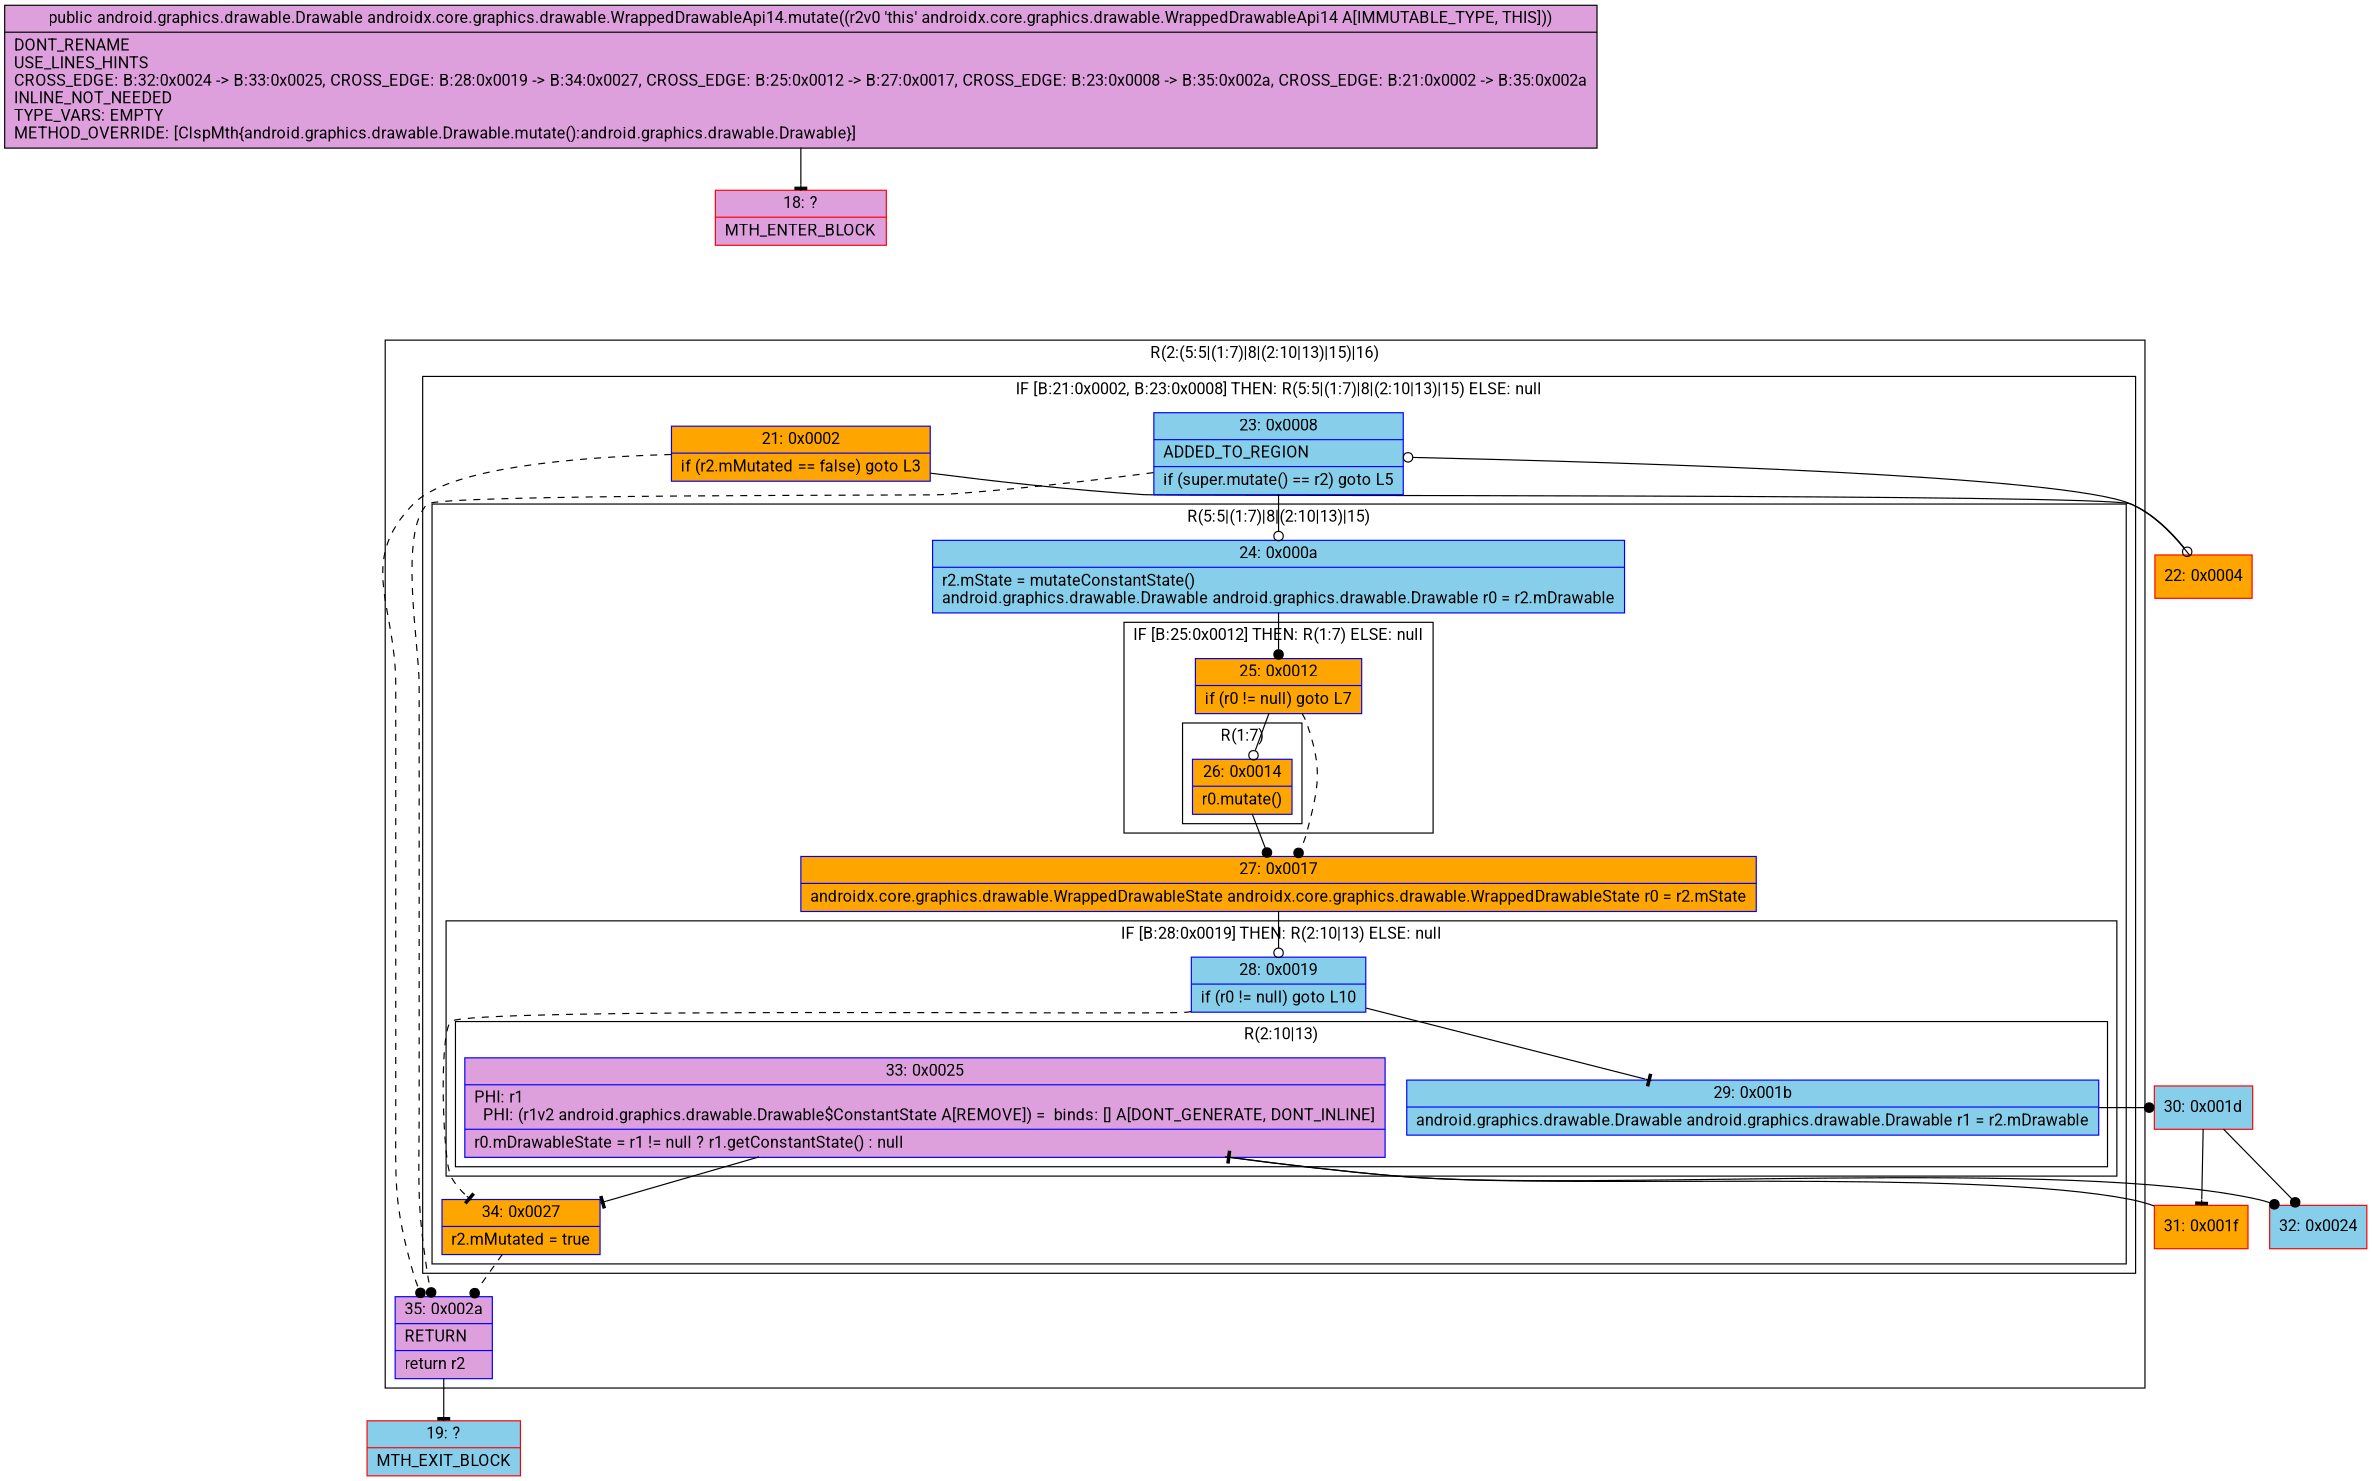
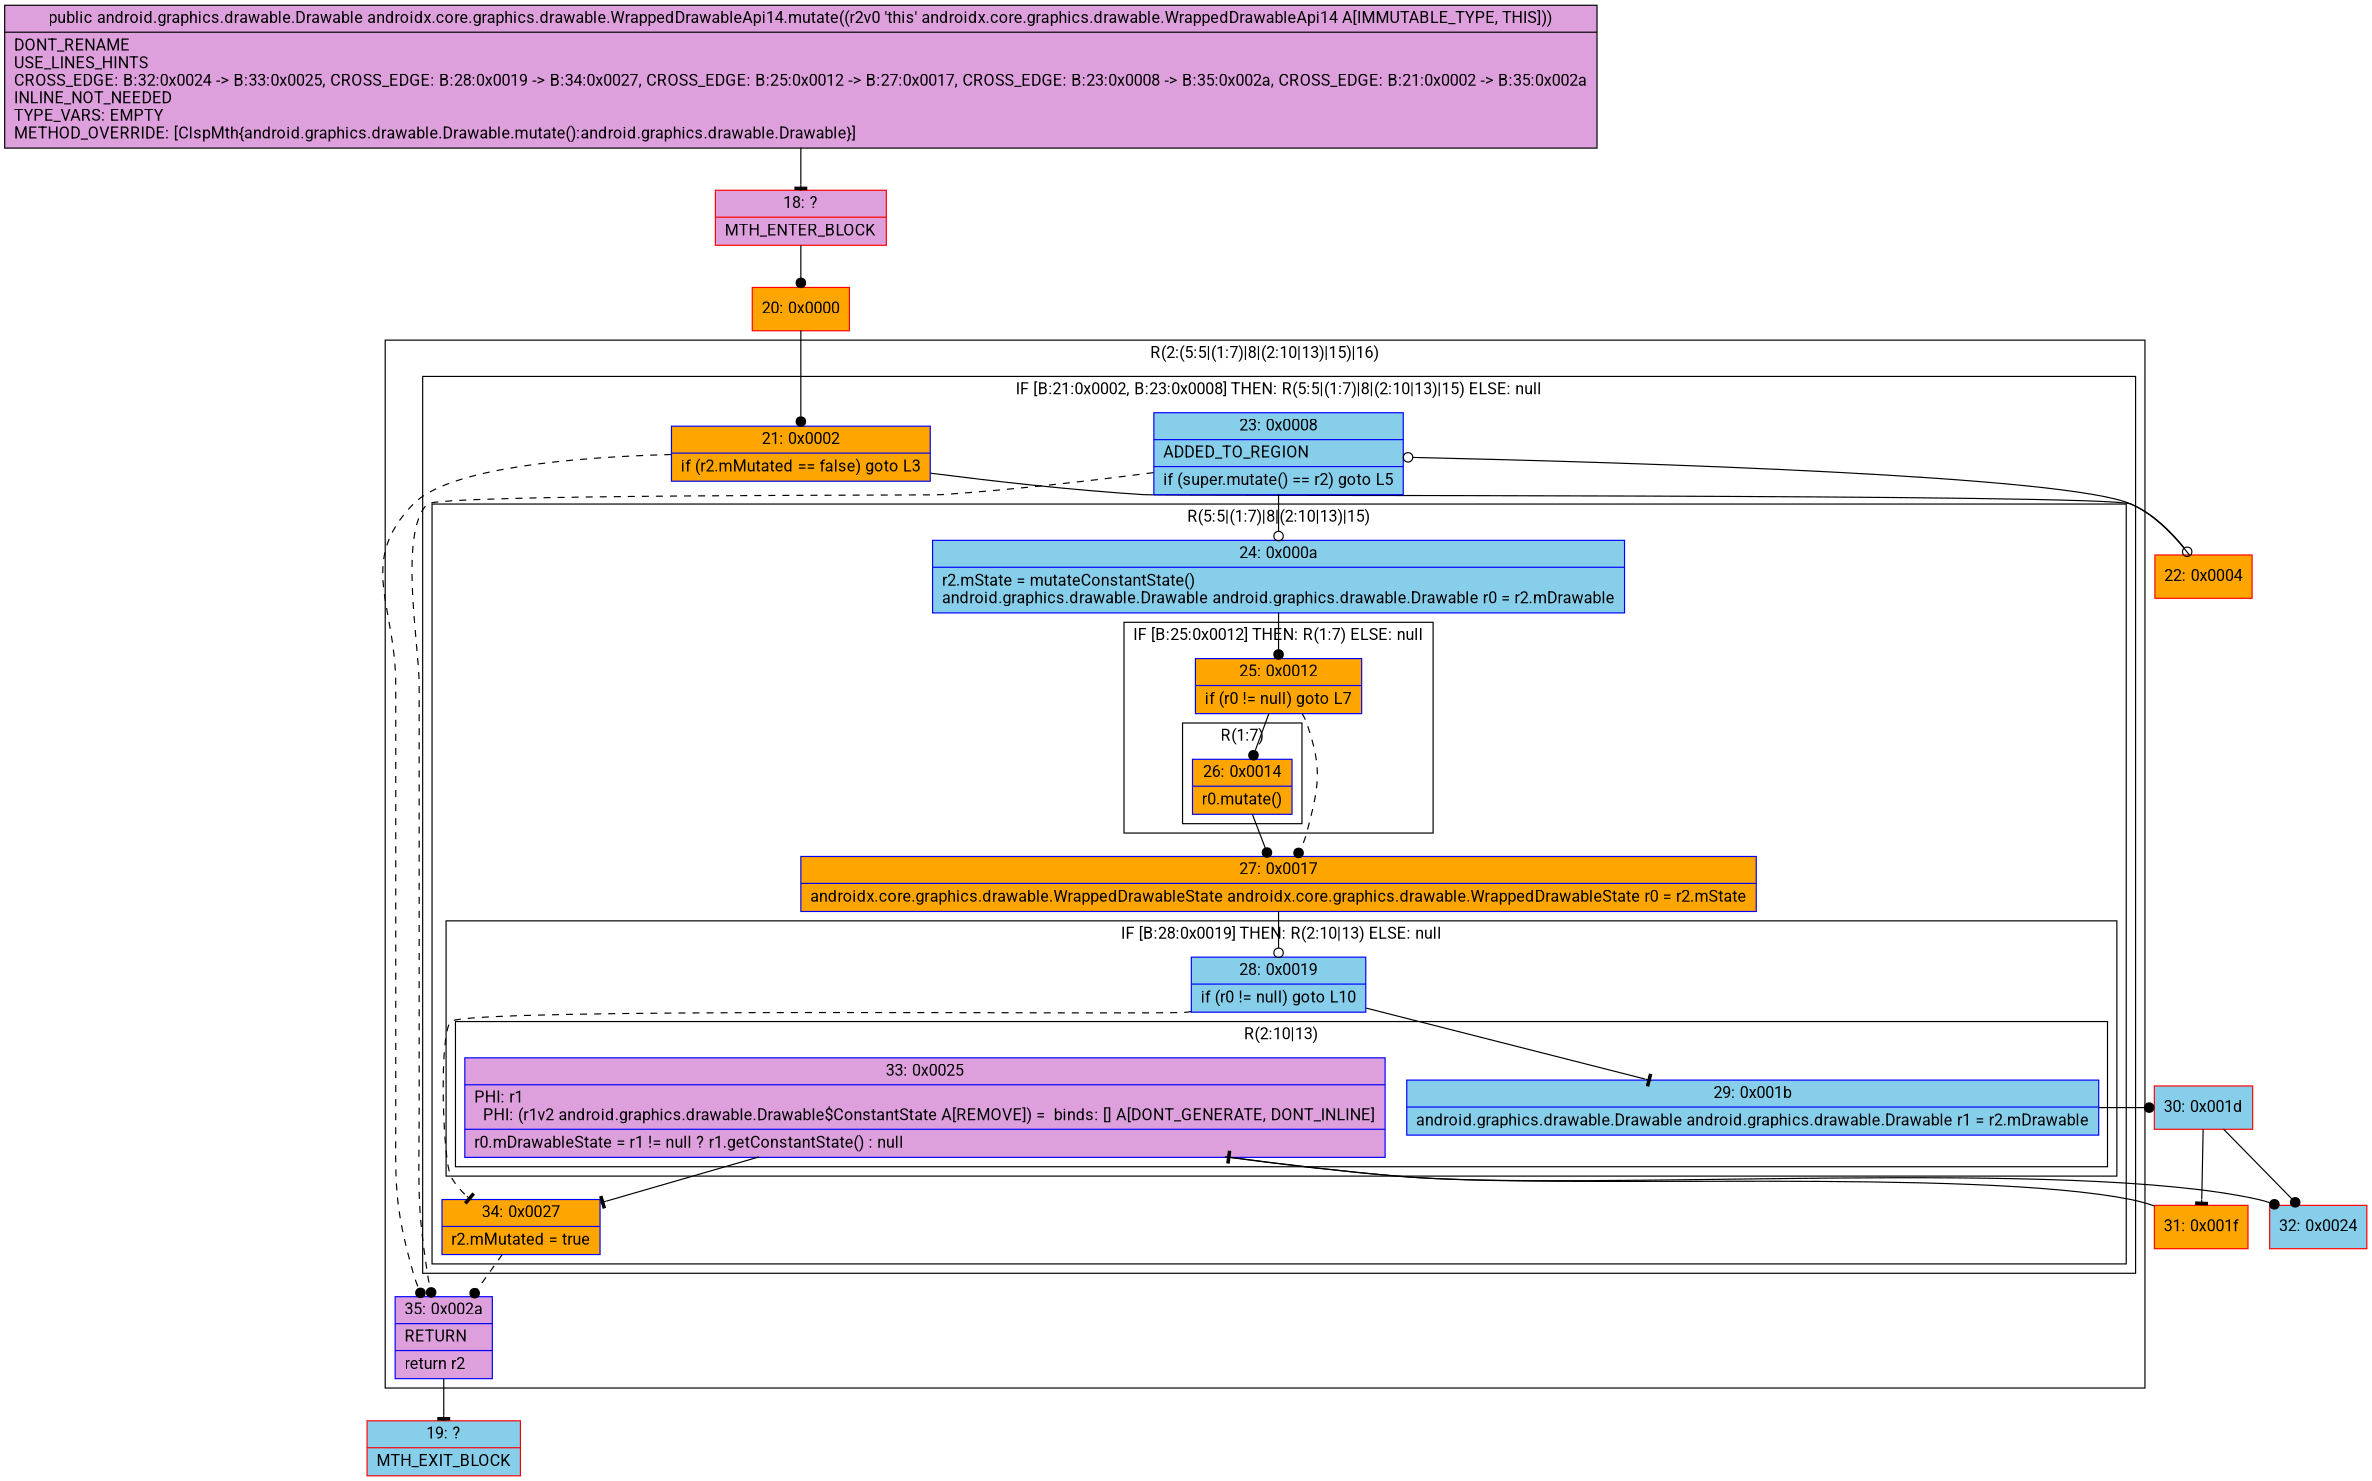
none -> (801, 309)
(1262, 732) -> (1262, 732)
